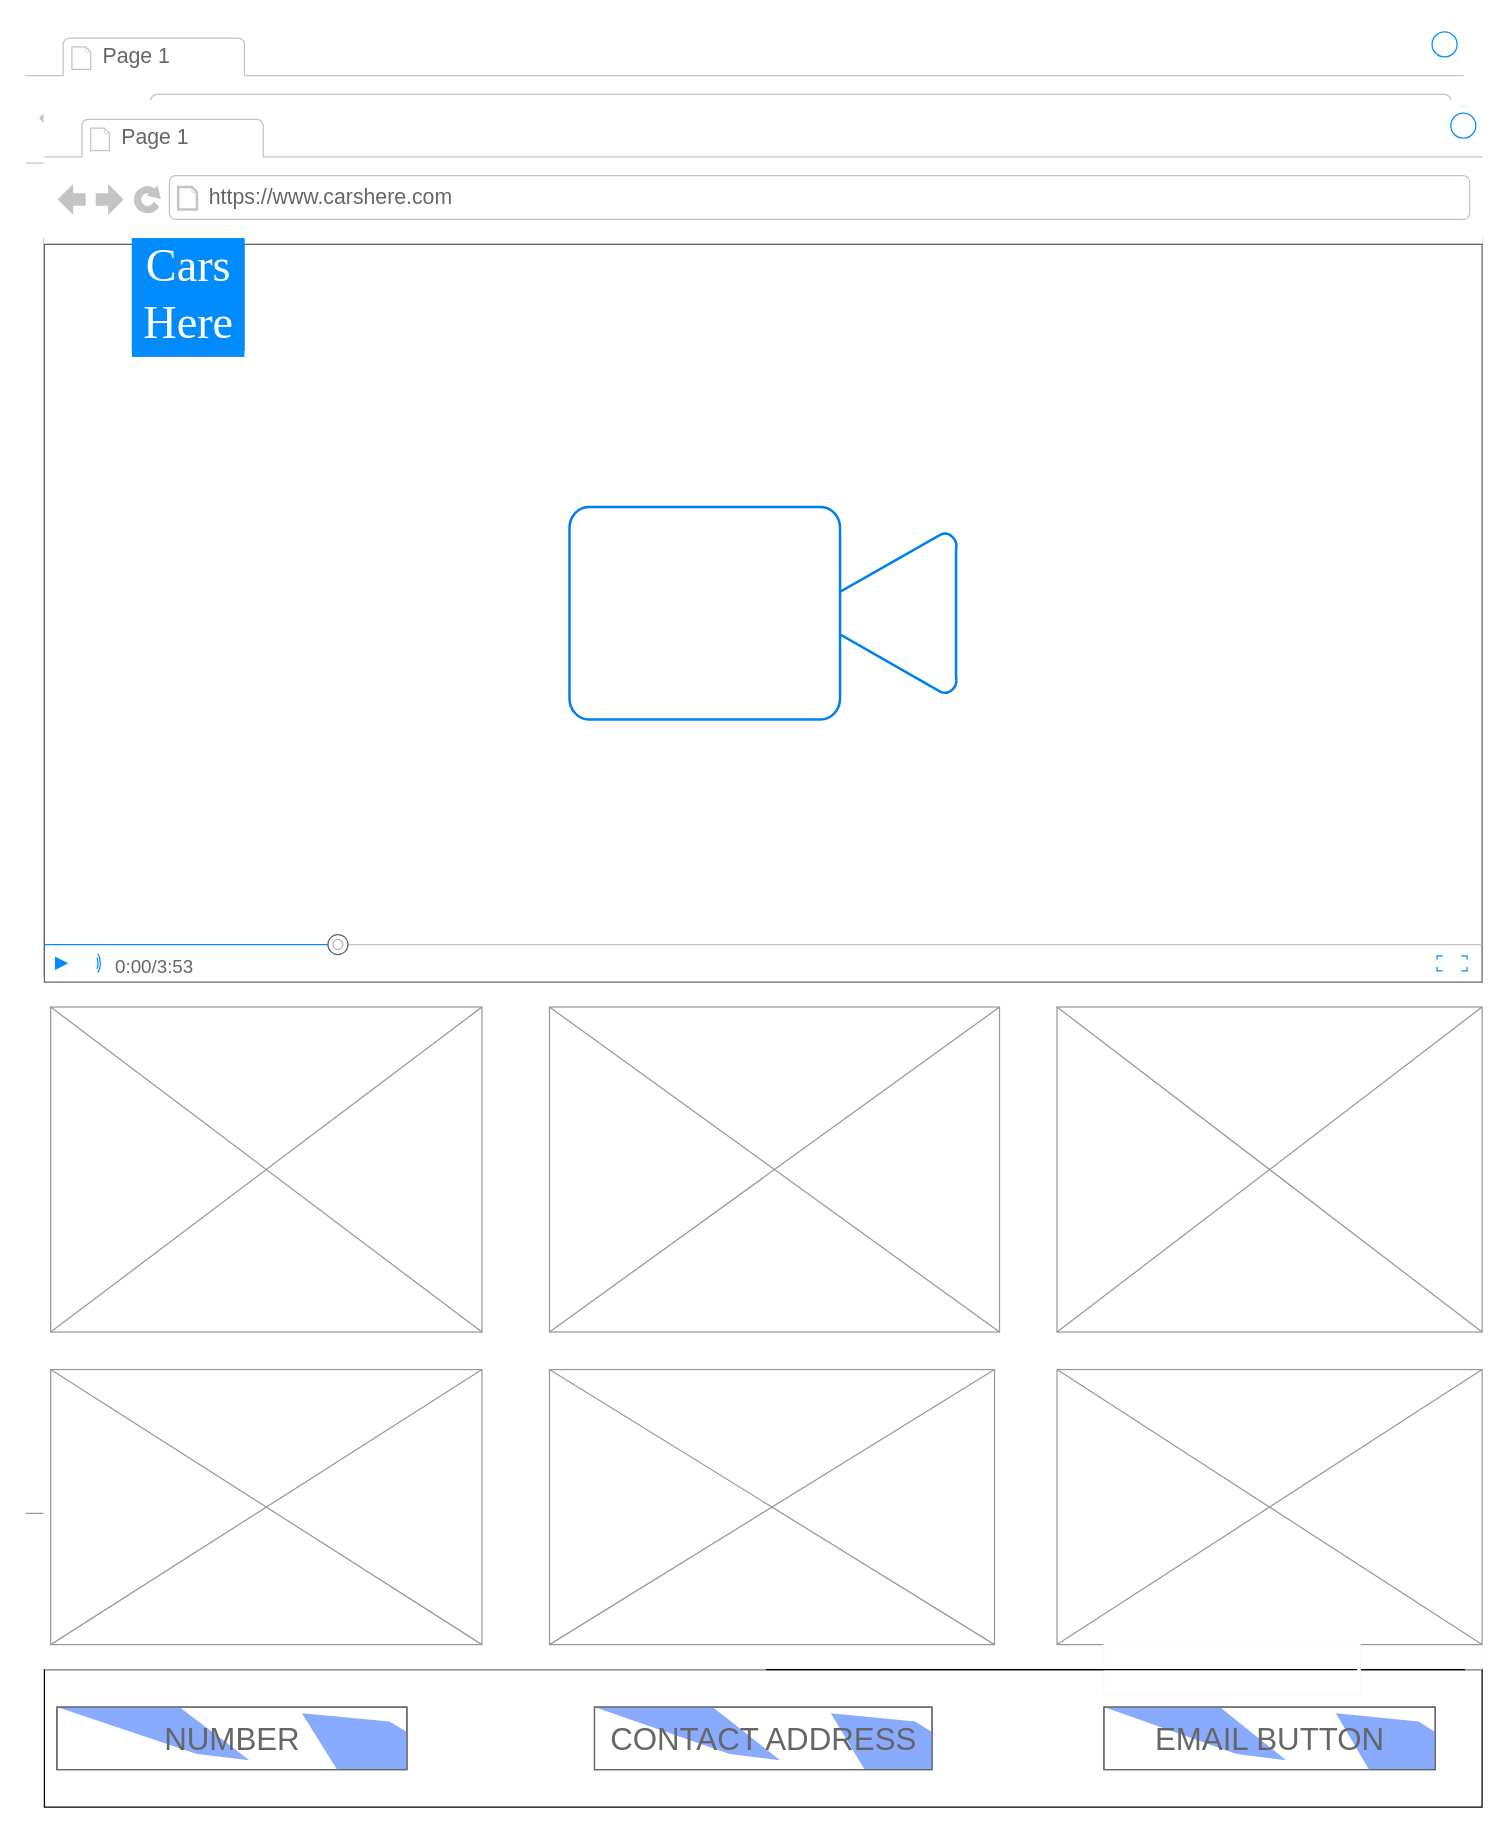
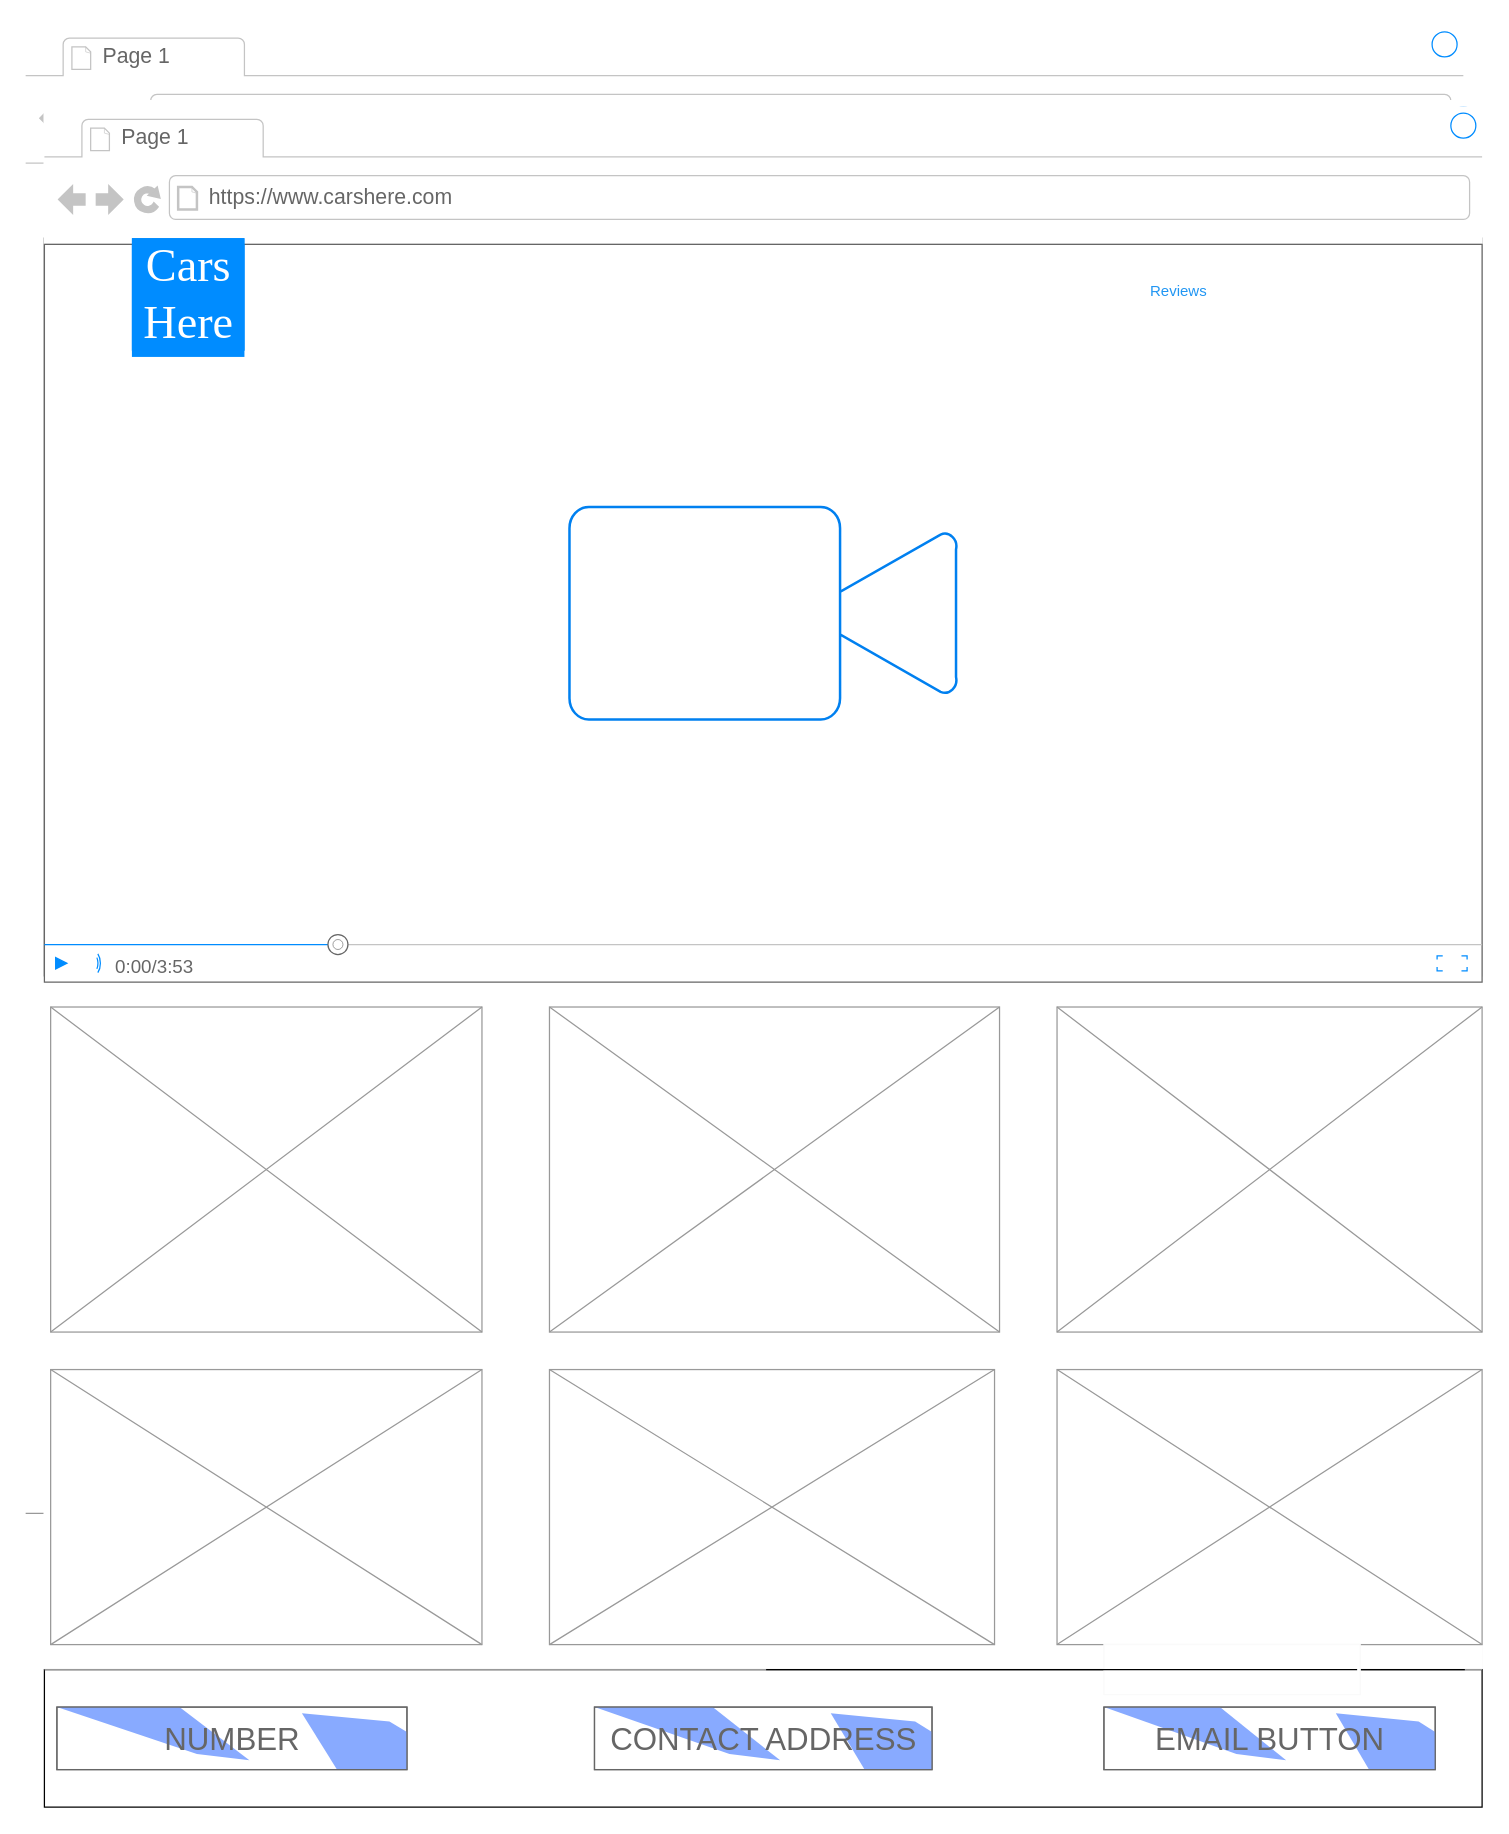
none -> (1179, 291)
